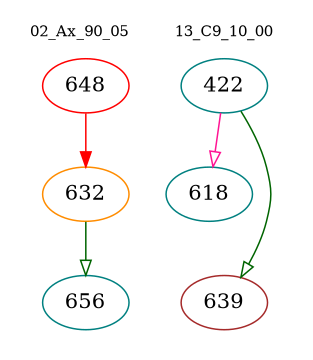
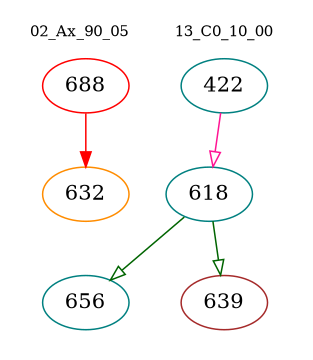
(224, 32) -> (224, 32)
(86, 86) -> (86, 86)
(270, 187) -> (216, 241)
(86, 241) -> (164, 234)
